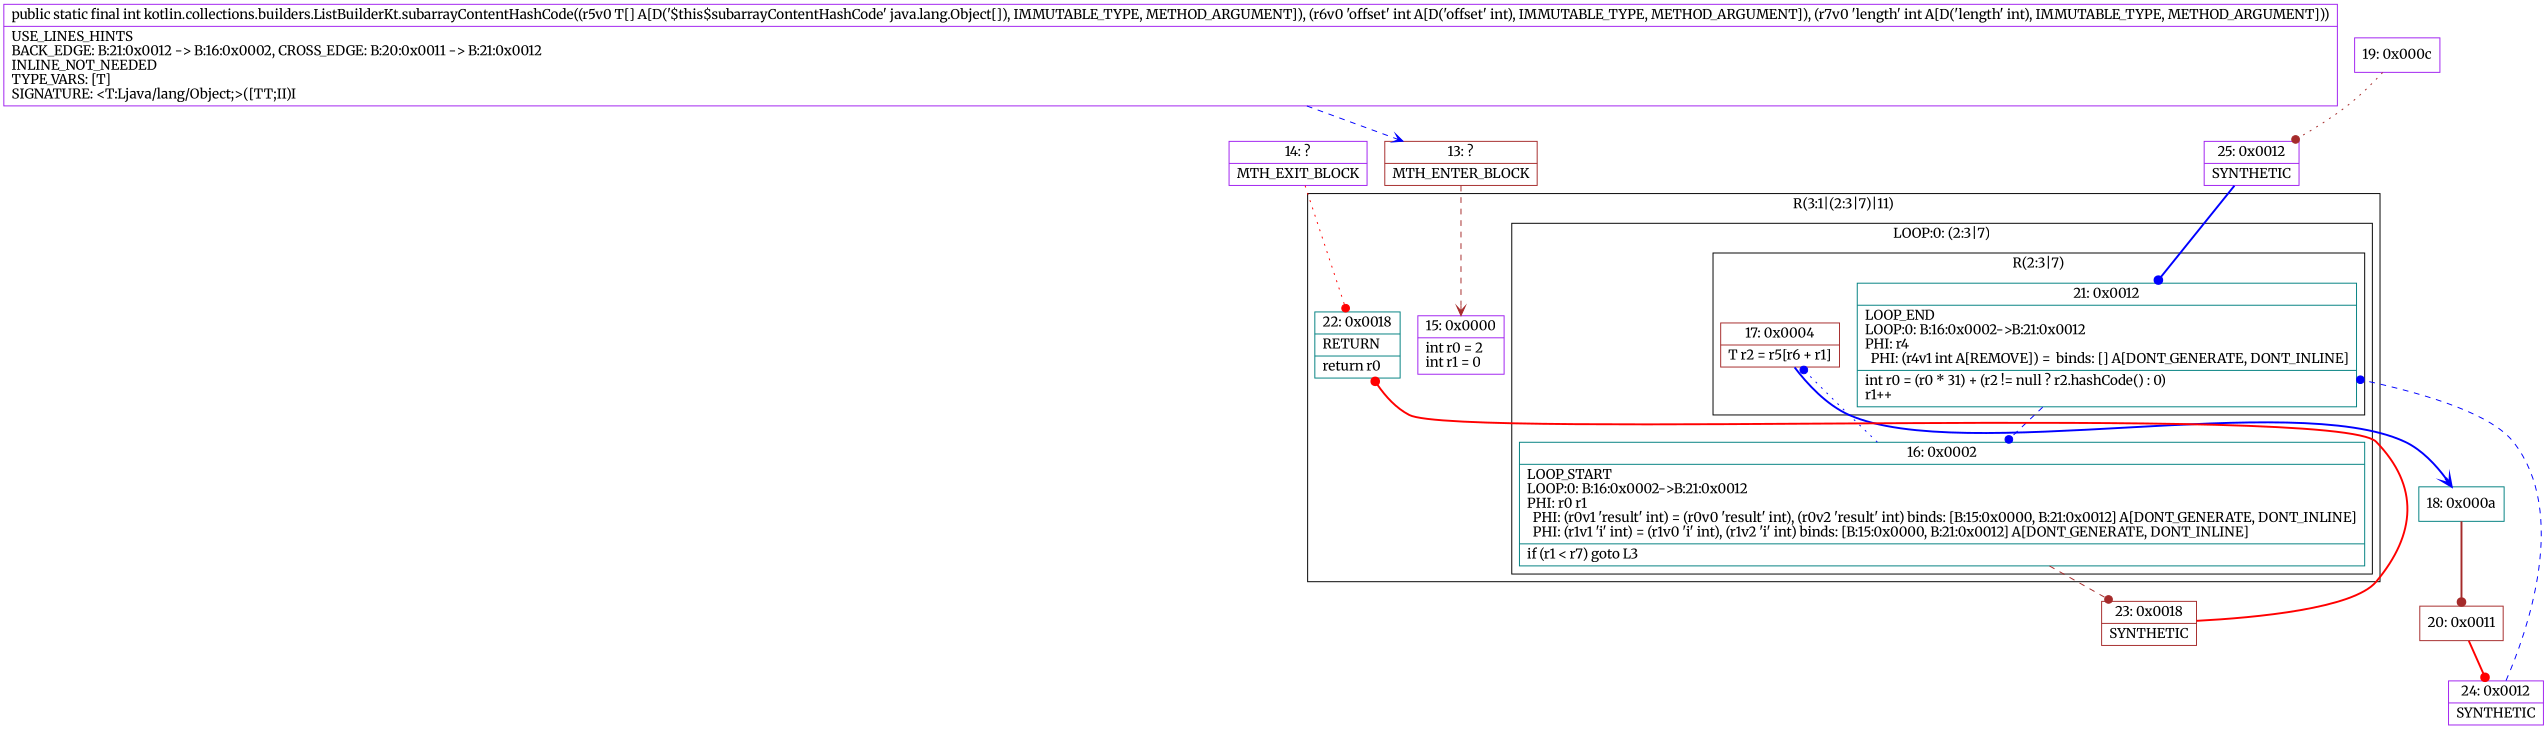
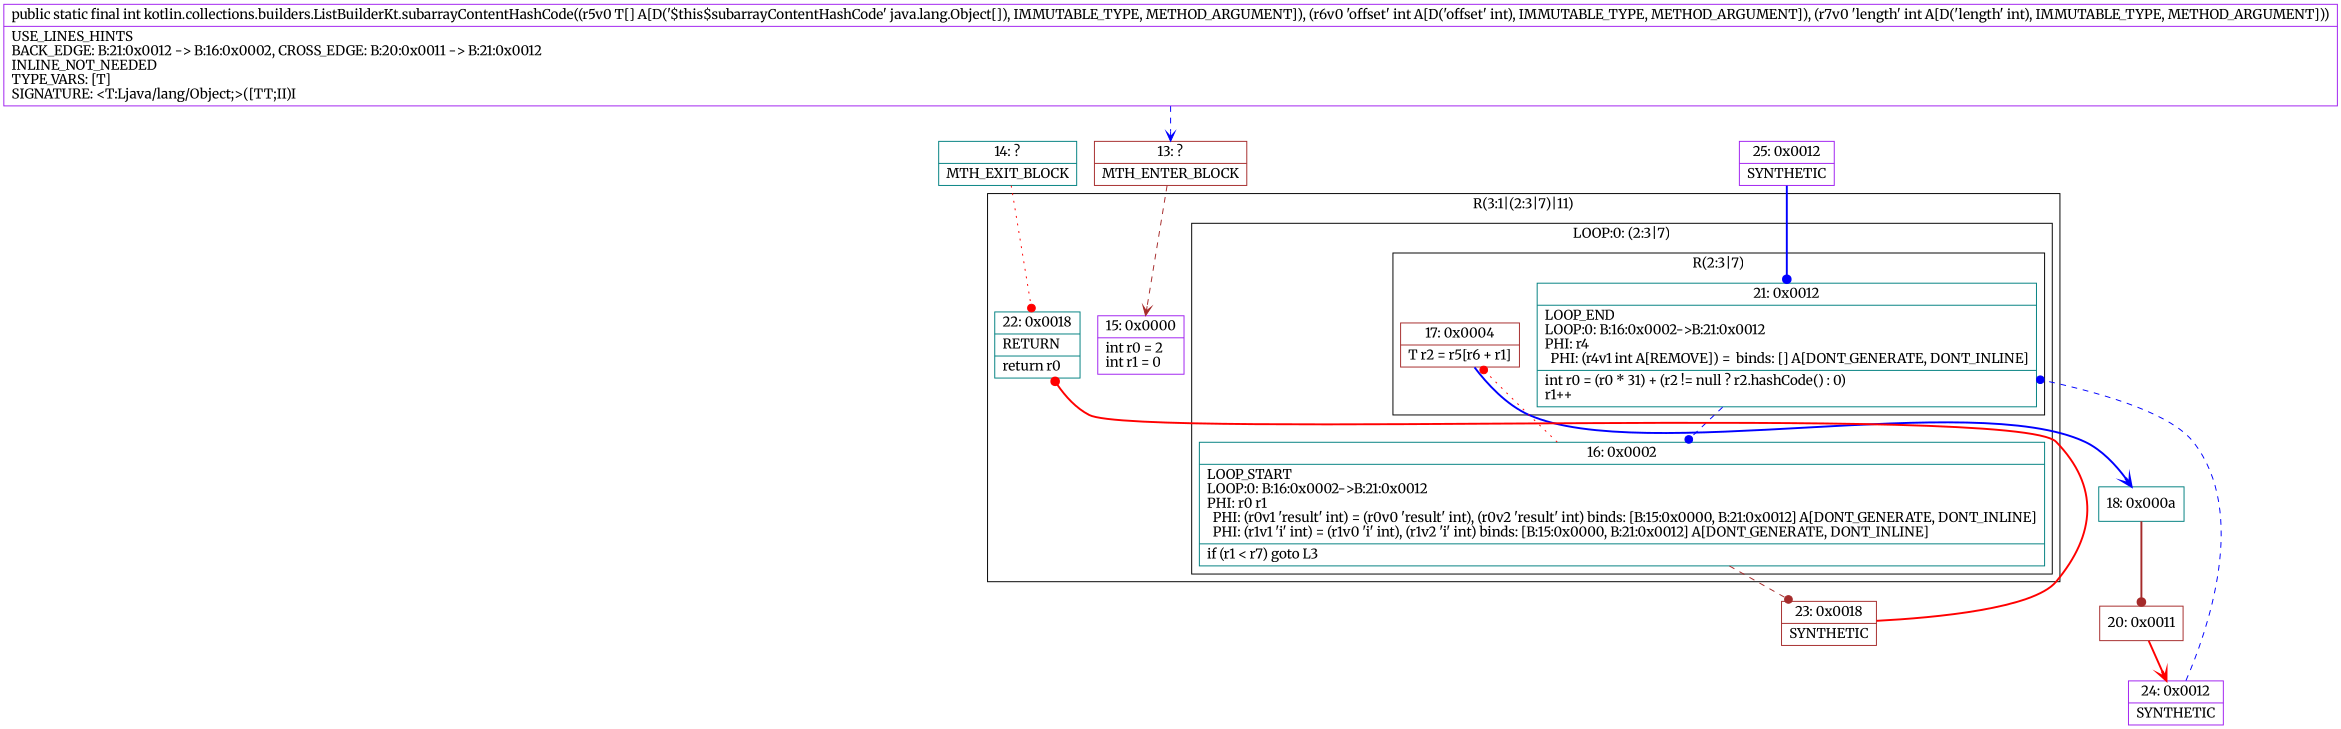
(2397, 55) -> none
(1298, 163) -> (1008, 163)
(1829, 396) -> (1509, 396)
(2476, 657) -> (2156, 656)
